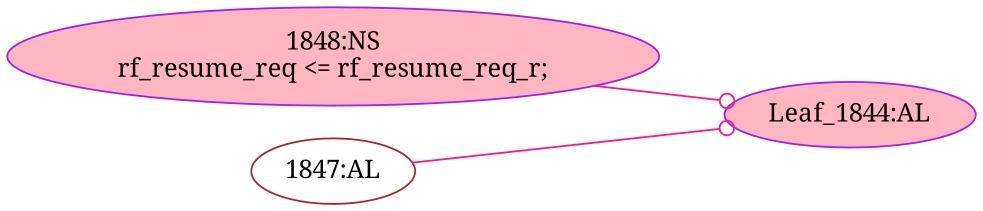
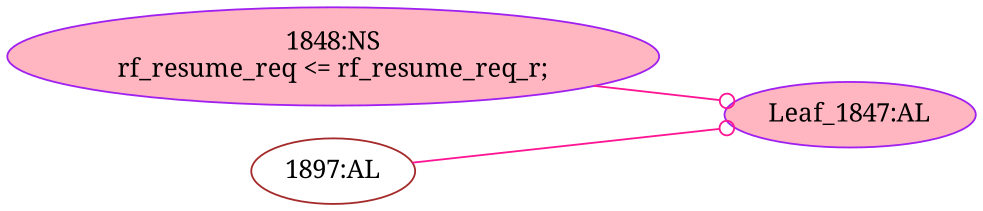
(850, 115) -> (850, 115)
(333, 171) -> (333, 171)
